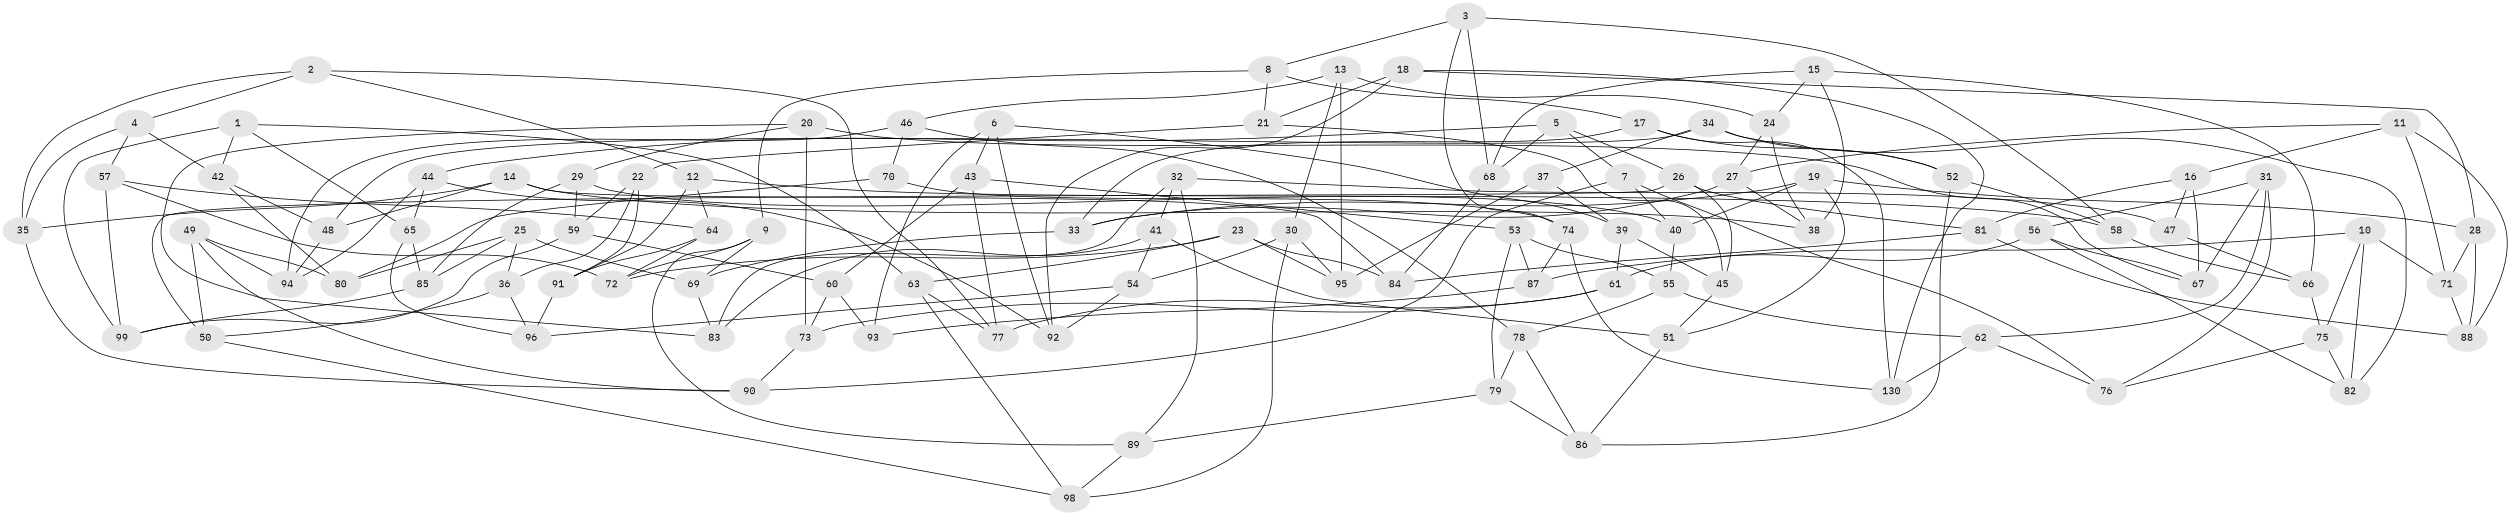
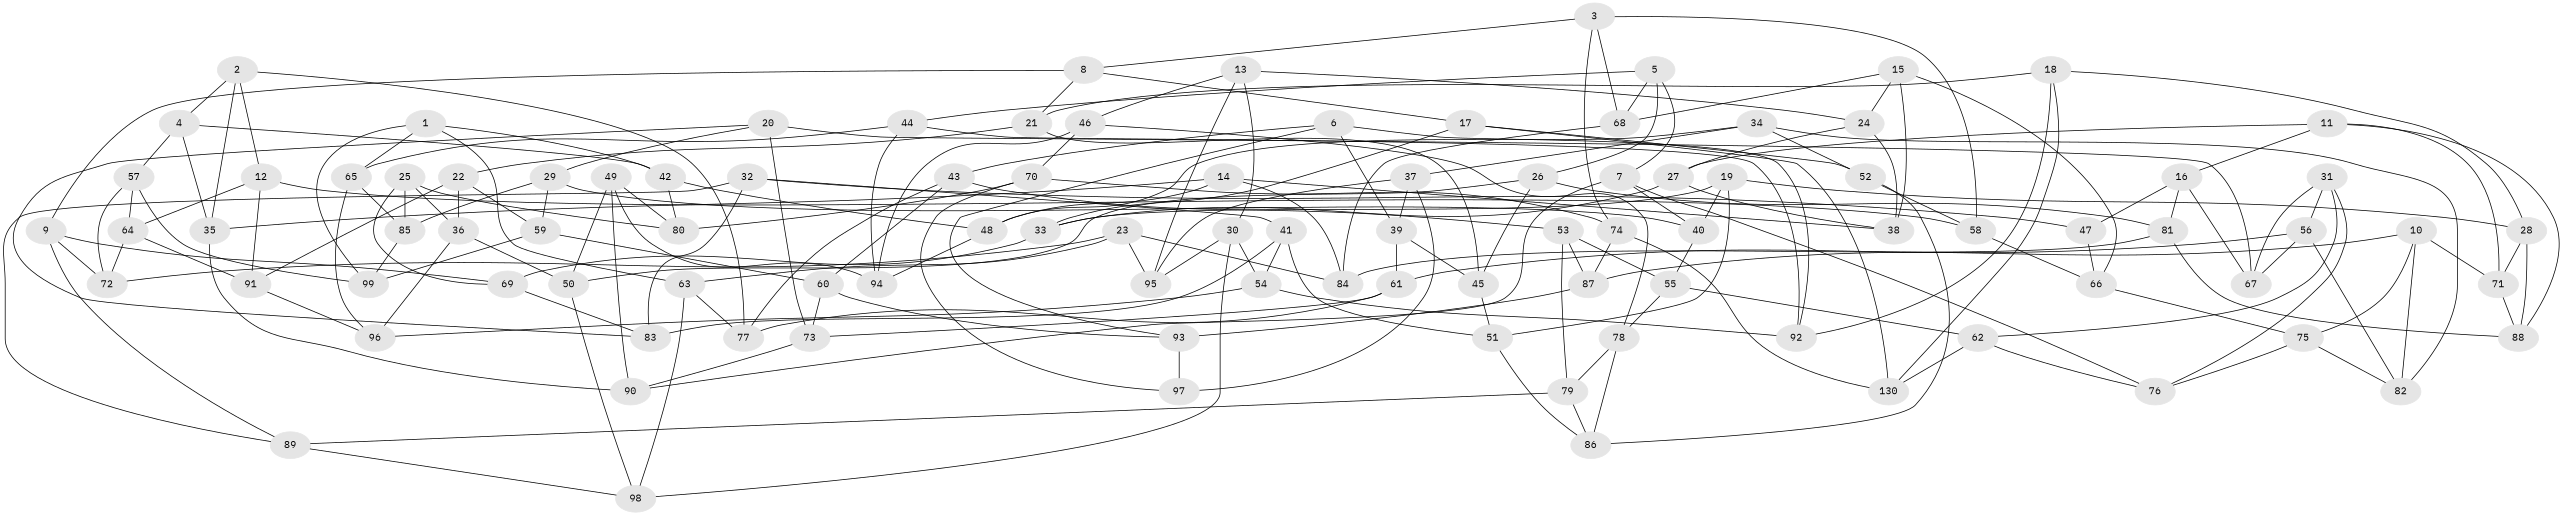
none -> (1179, 392)
